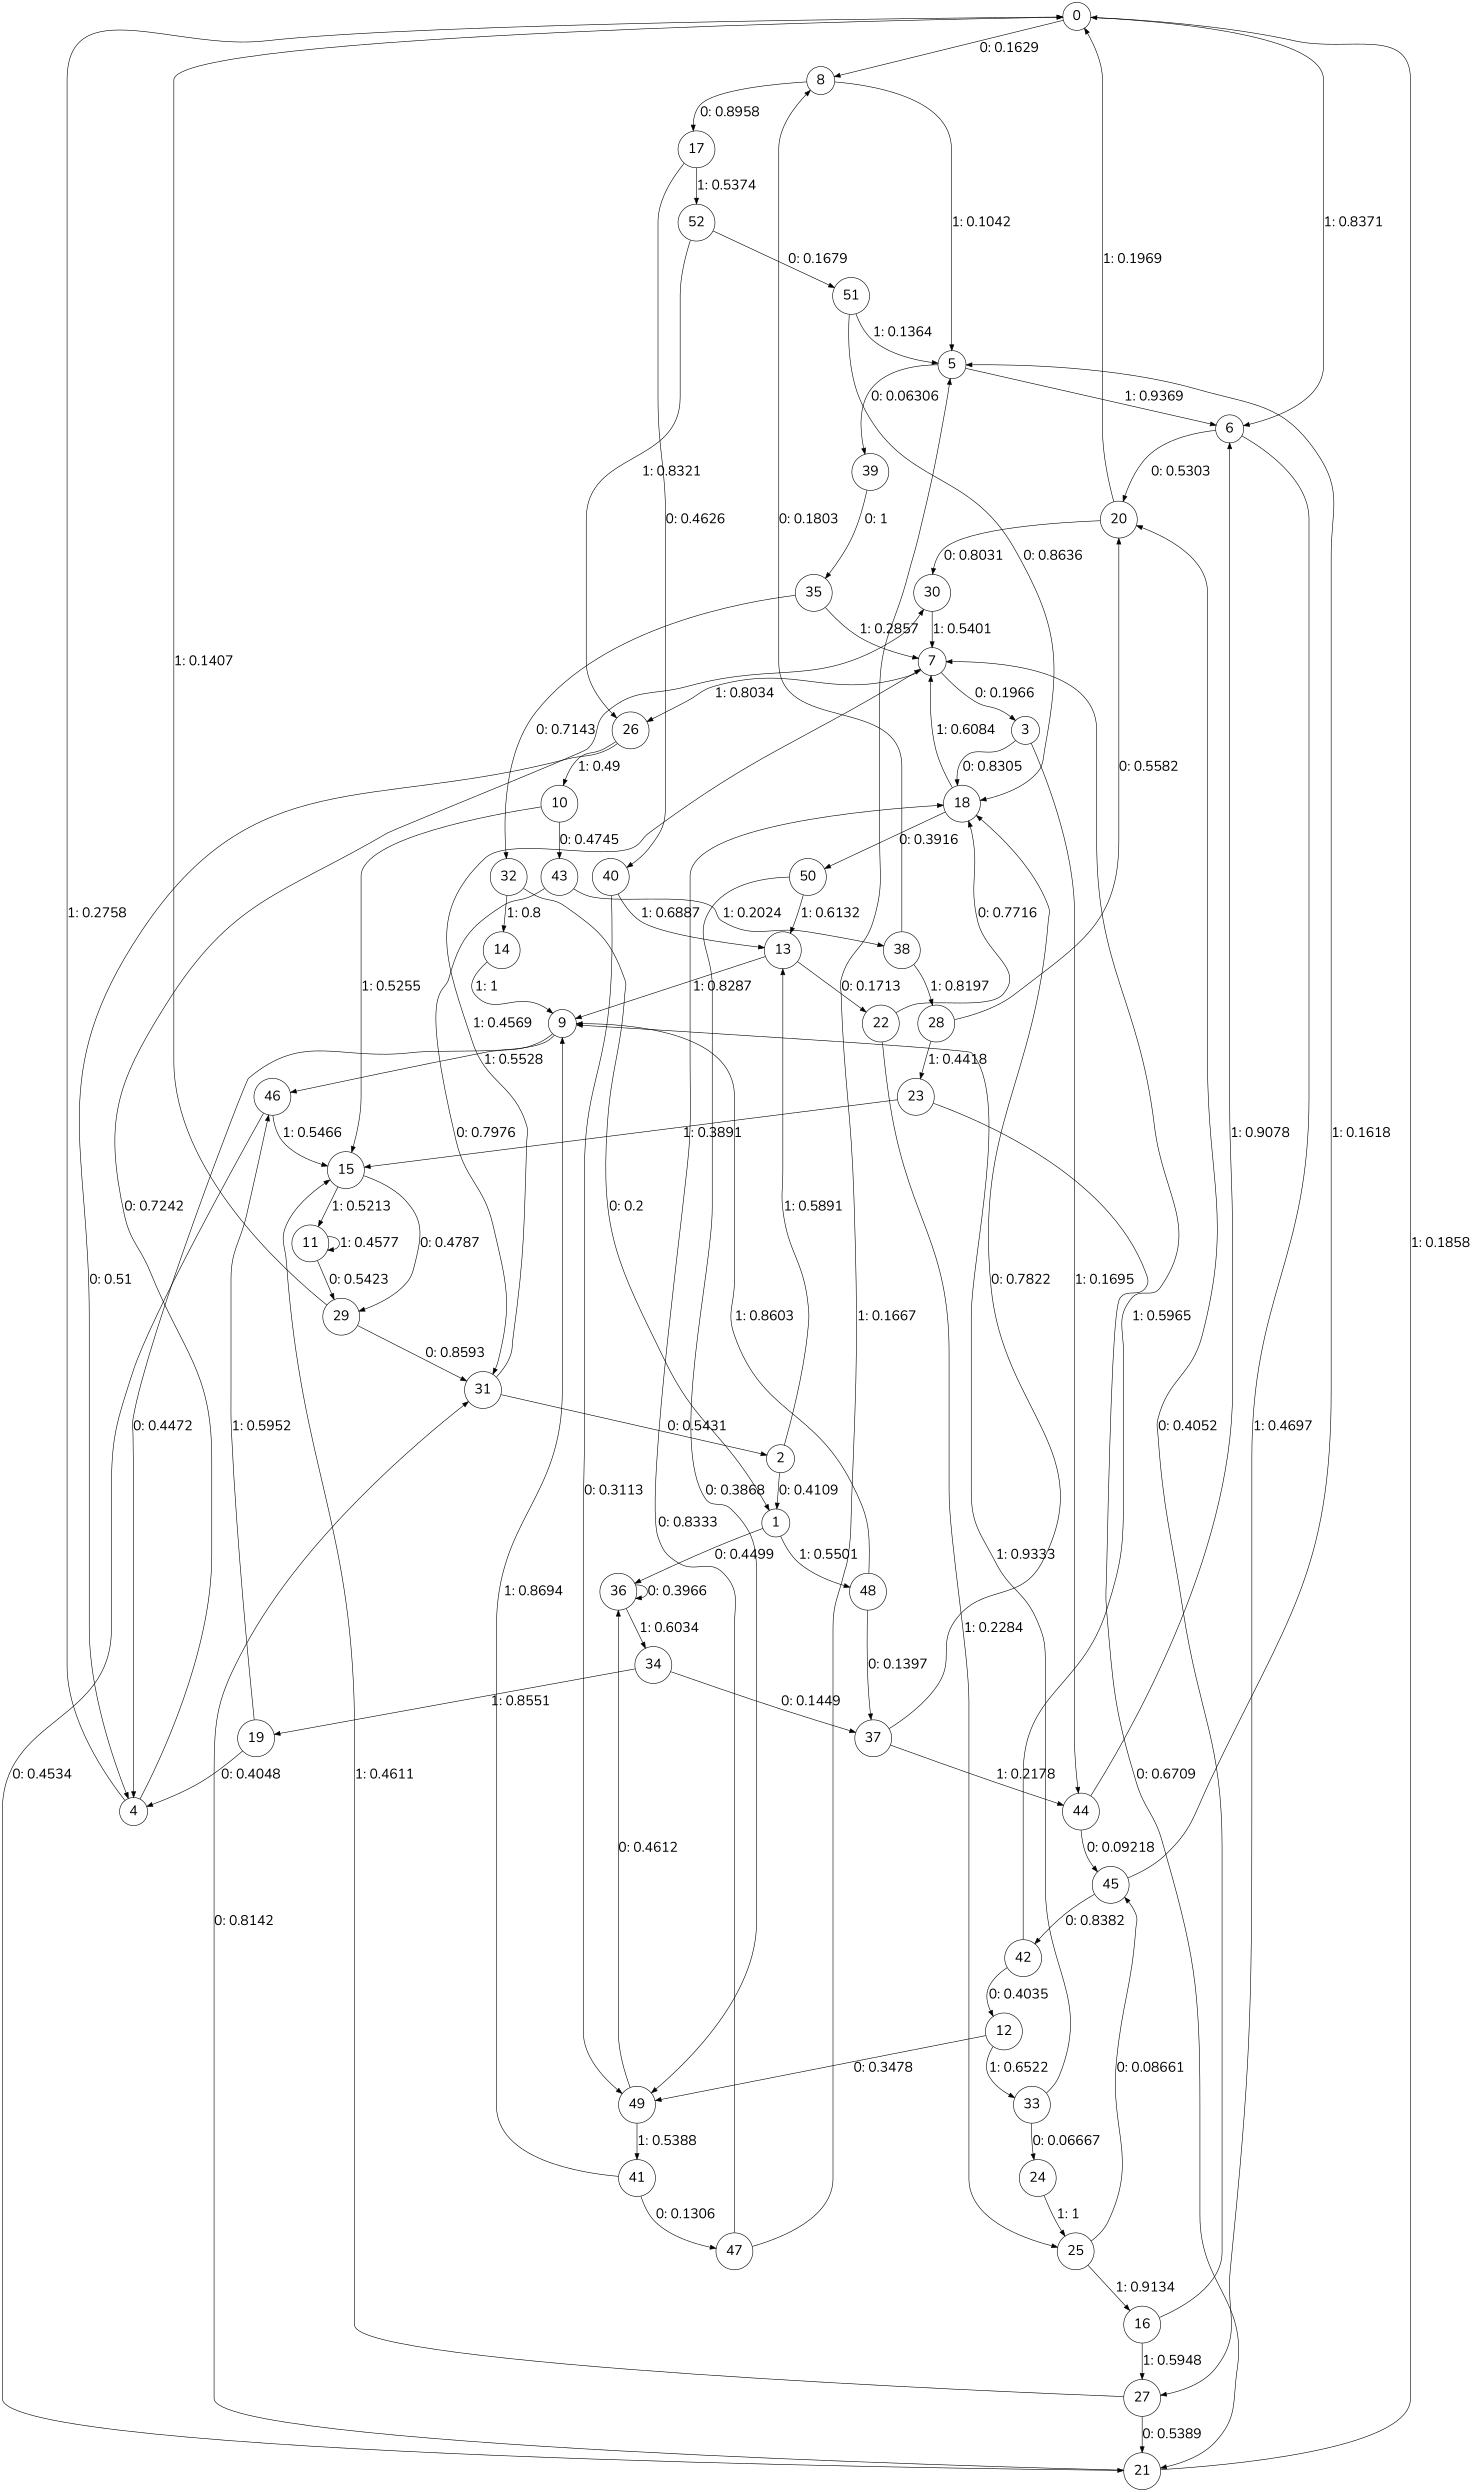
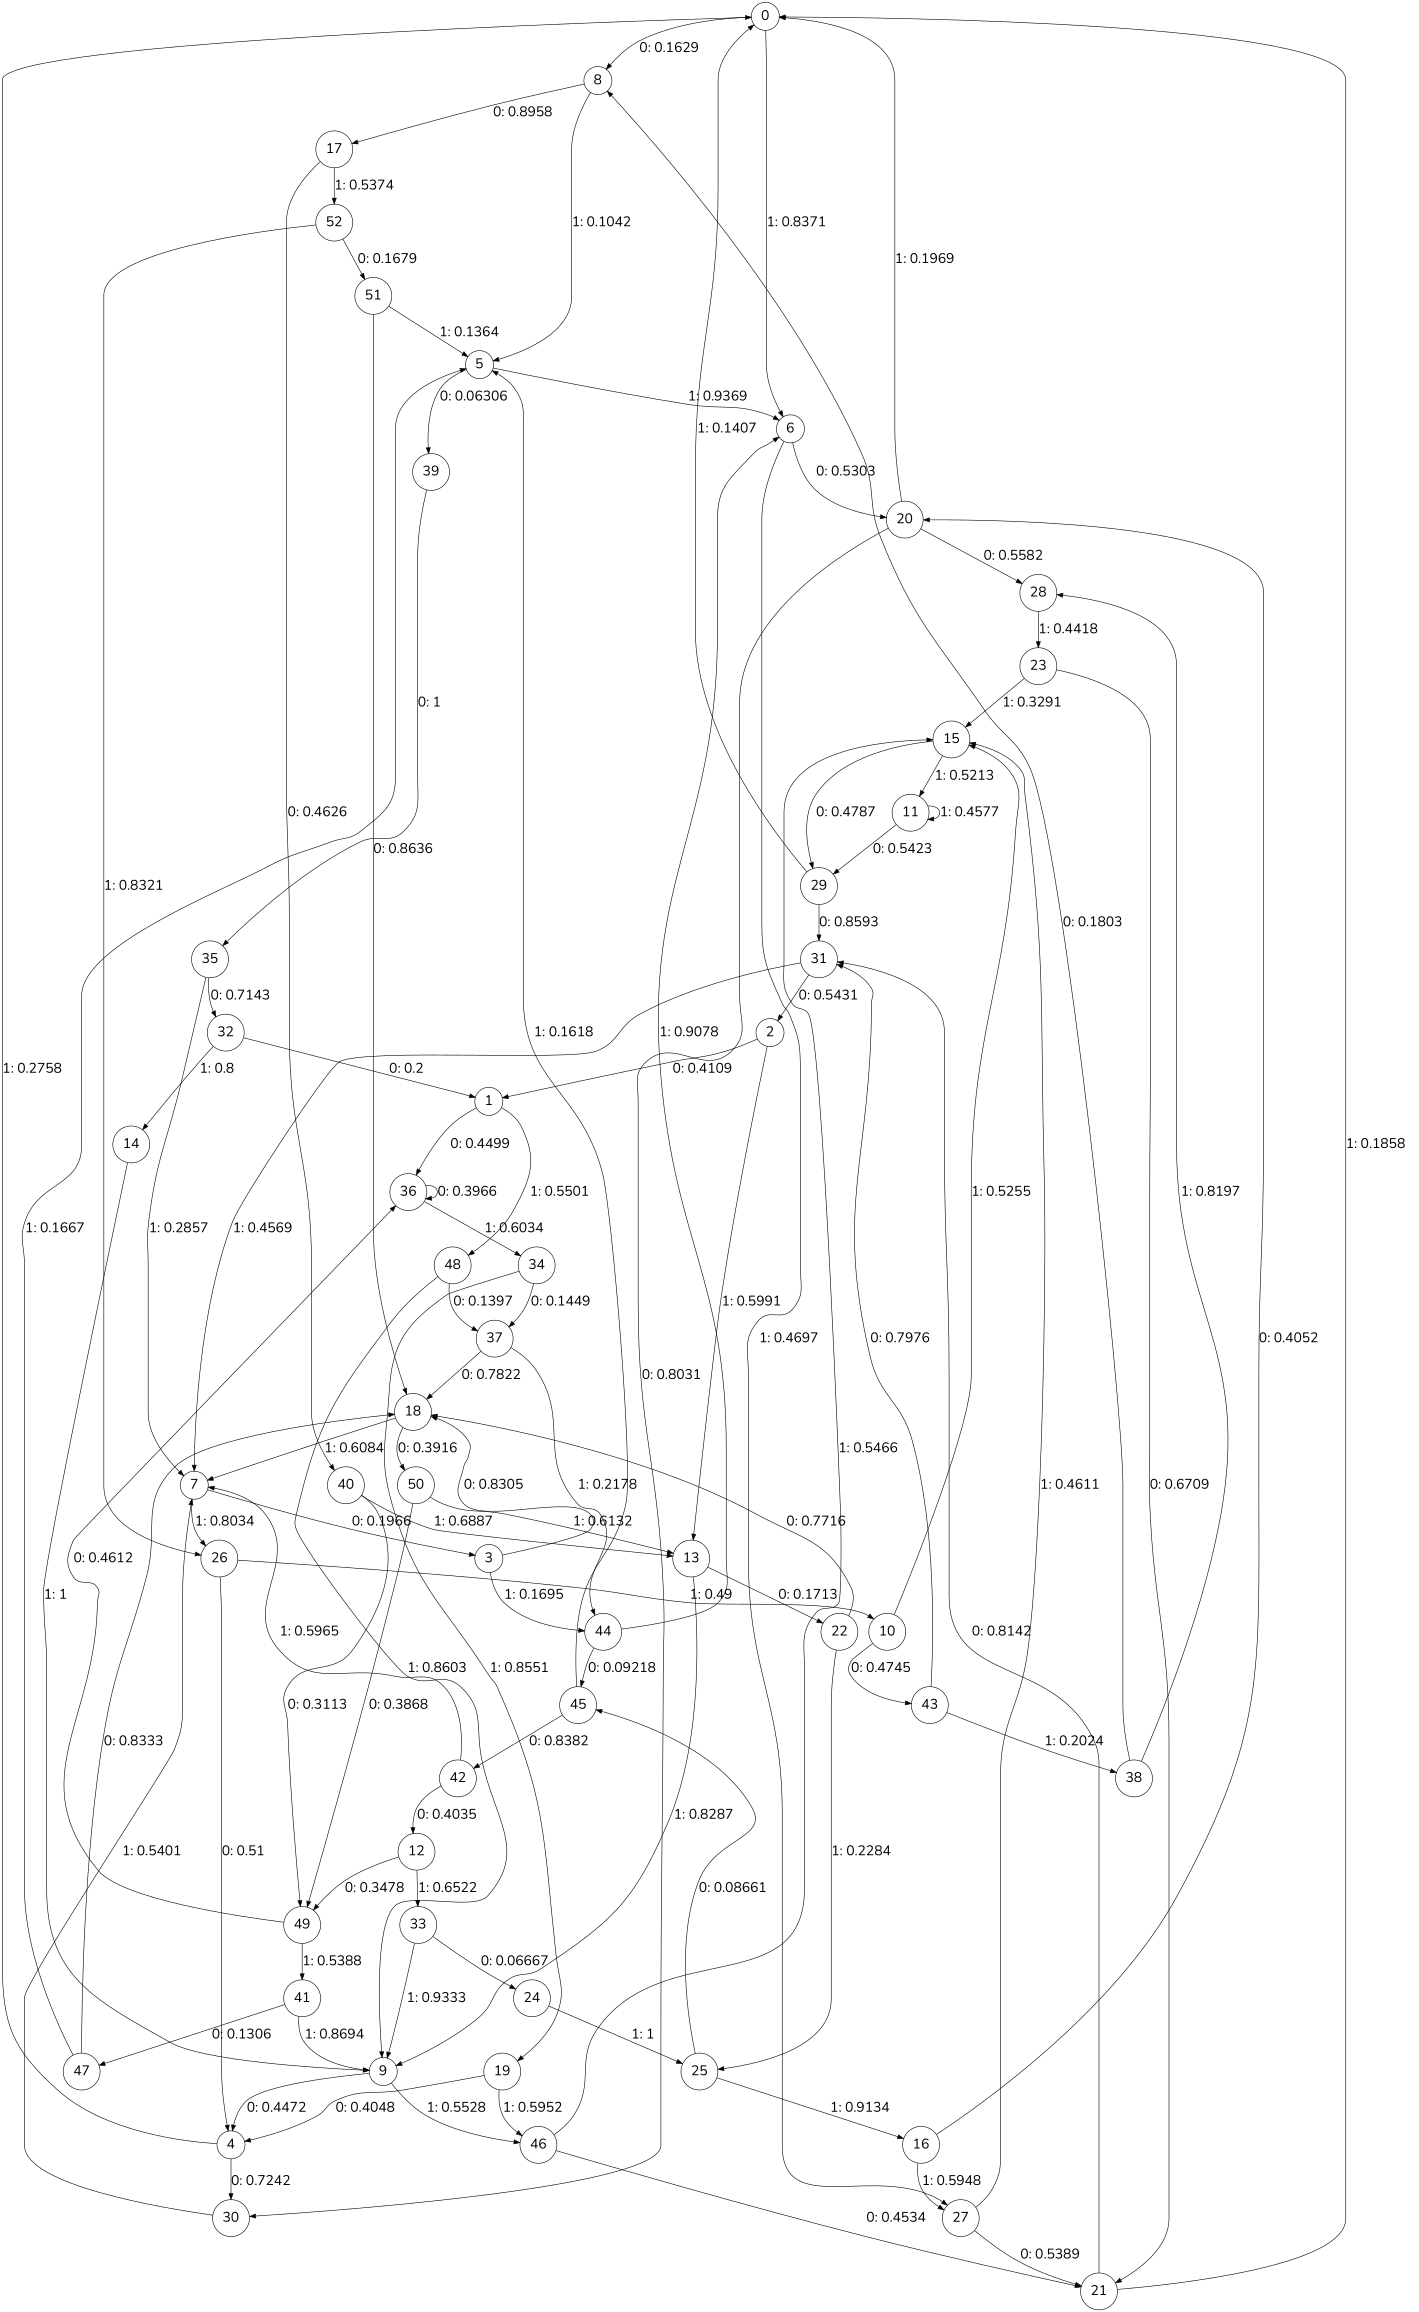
(1119, 823) -> (969, 555)
(718, 1133) -> (1037, 703)
(819, 1207) -> (757, 1302)
